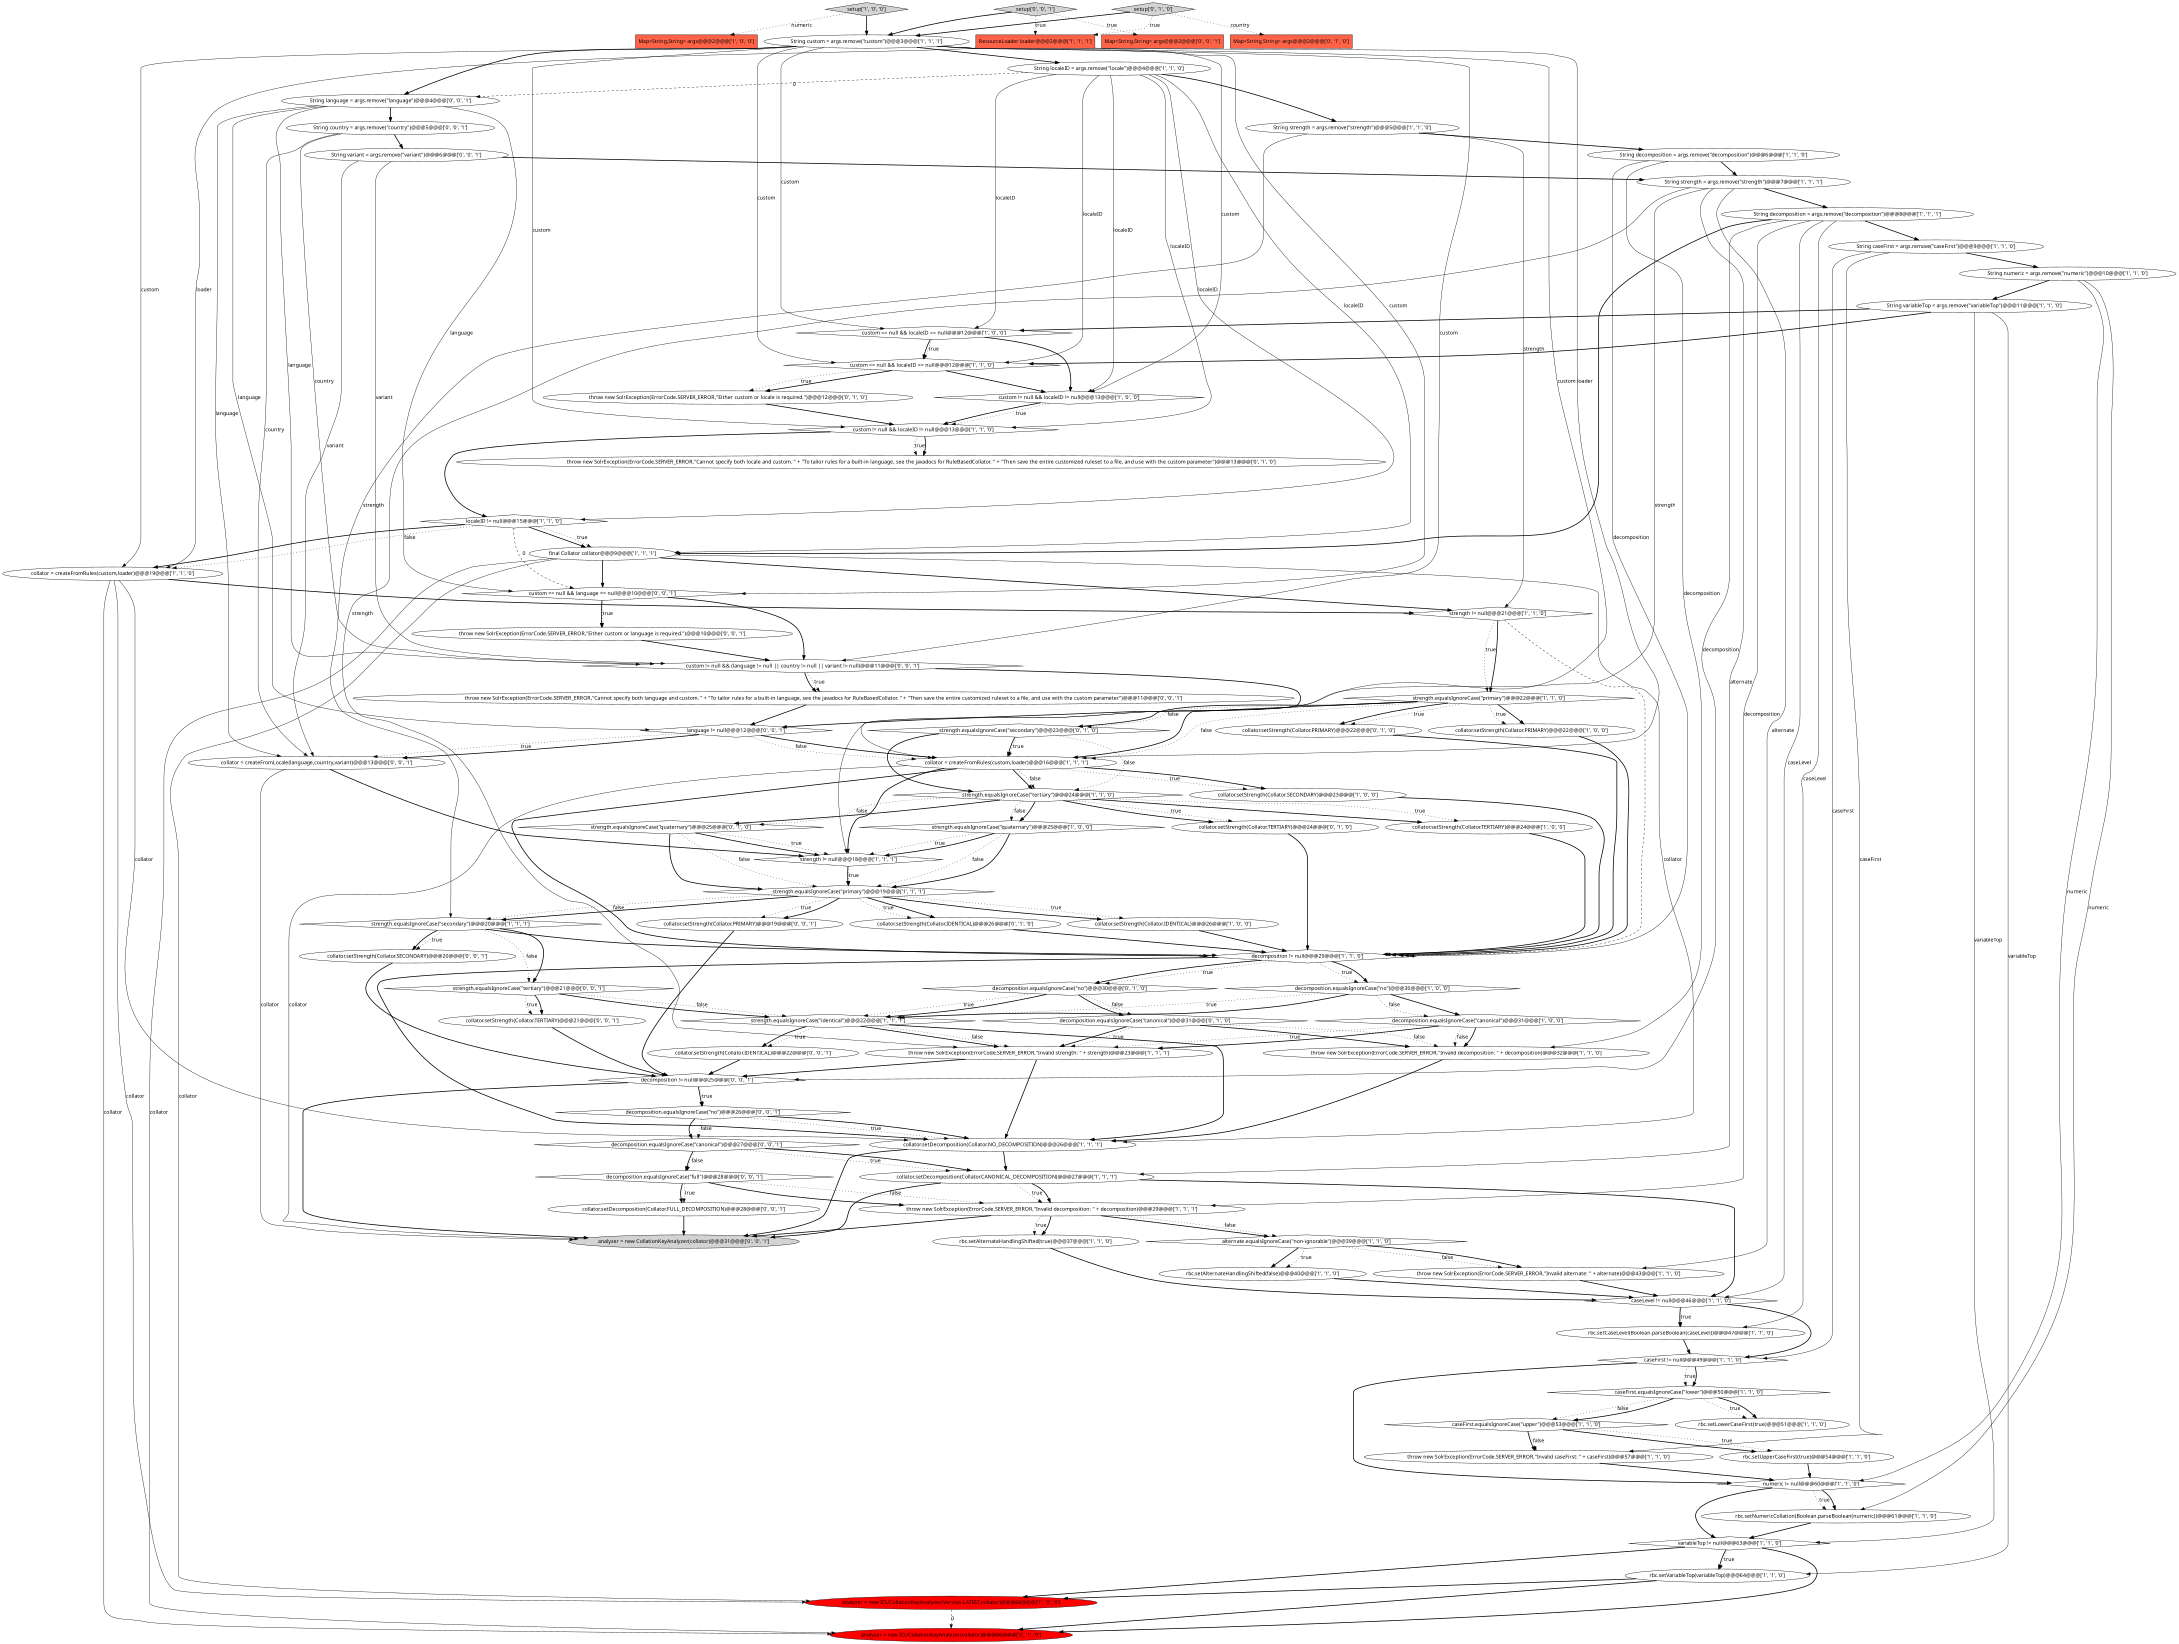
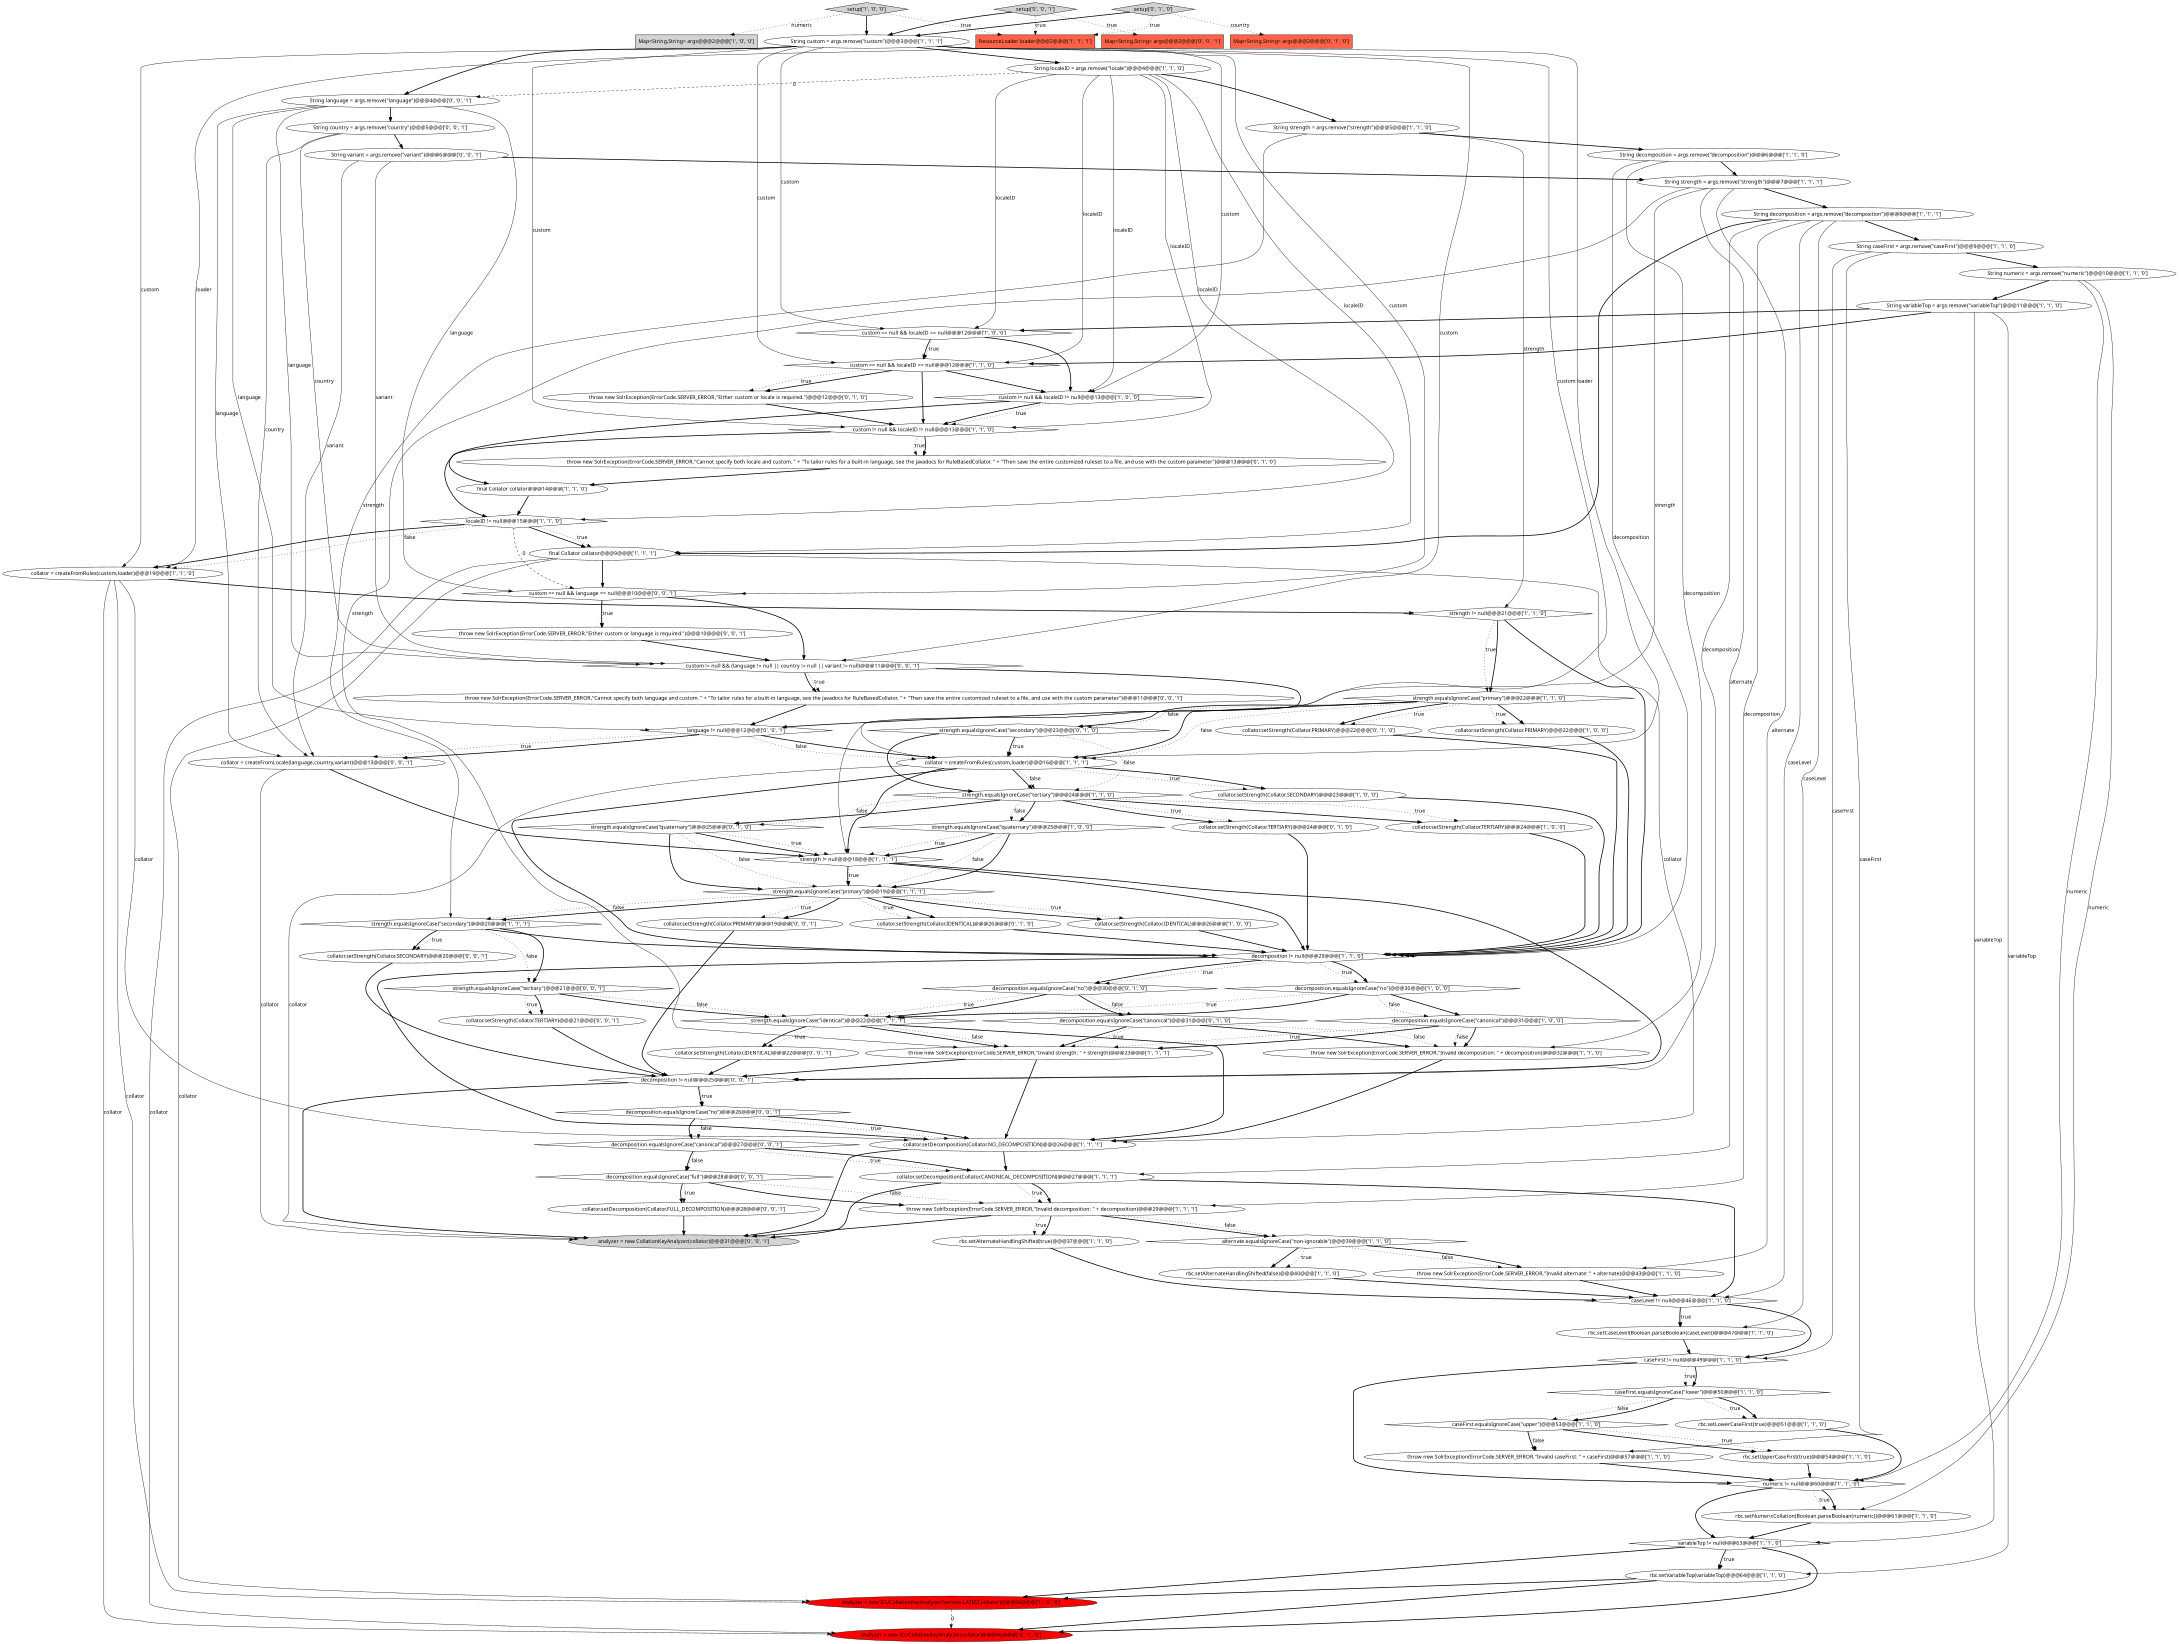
none -> (947, 25)
(696, 42) -> (696, 42)
none -> (923, 396)
none -> (532, 489)
(1054, 584) -> none
(1643, 849) -> (1643, 849)
none -> (1104, 885)
none -> (1642, 1062)
none -> (1891, 1446)
